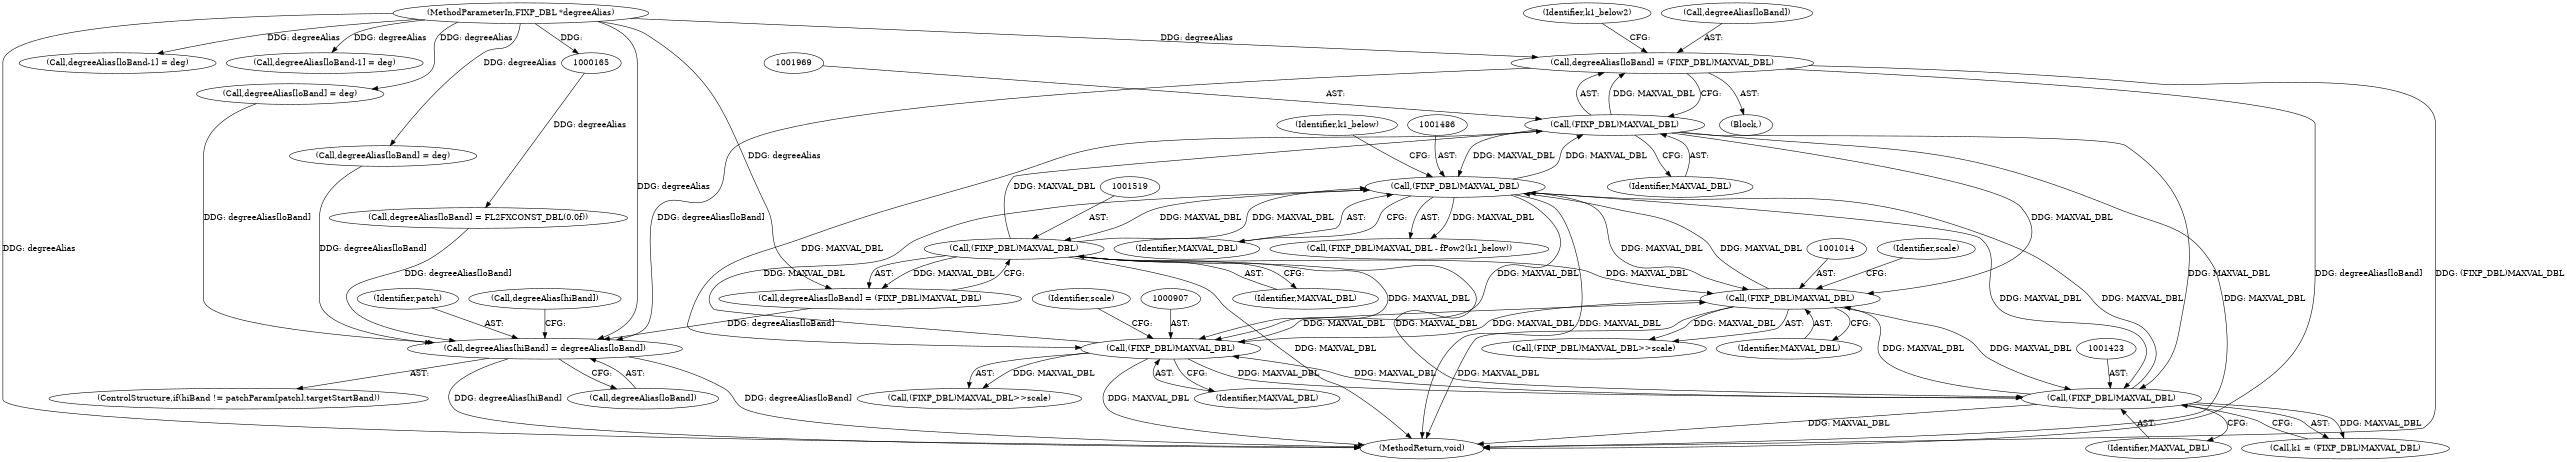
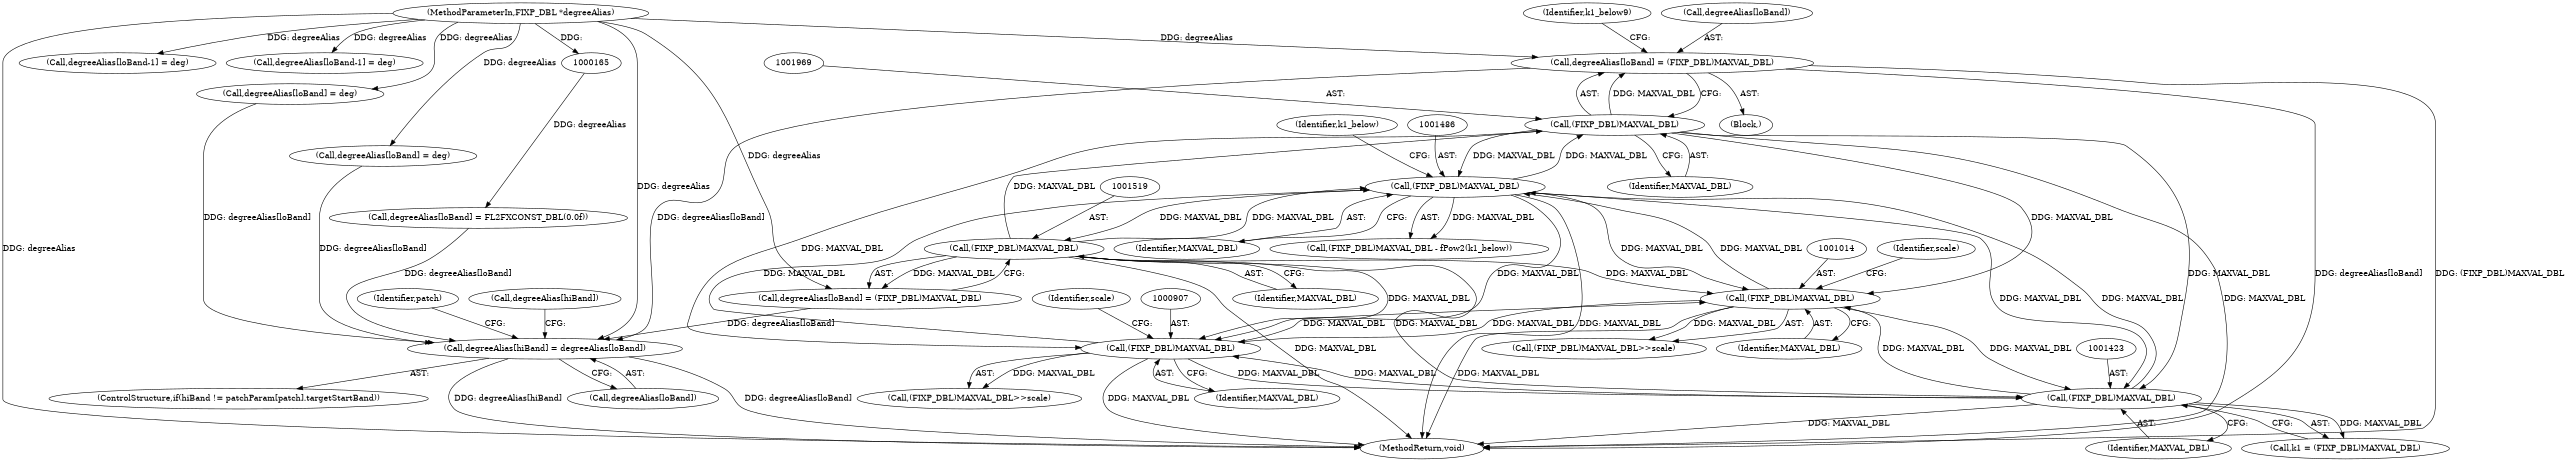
(1587, 13) -> (1587, 13)
(496, 324) -> (496, 324)
